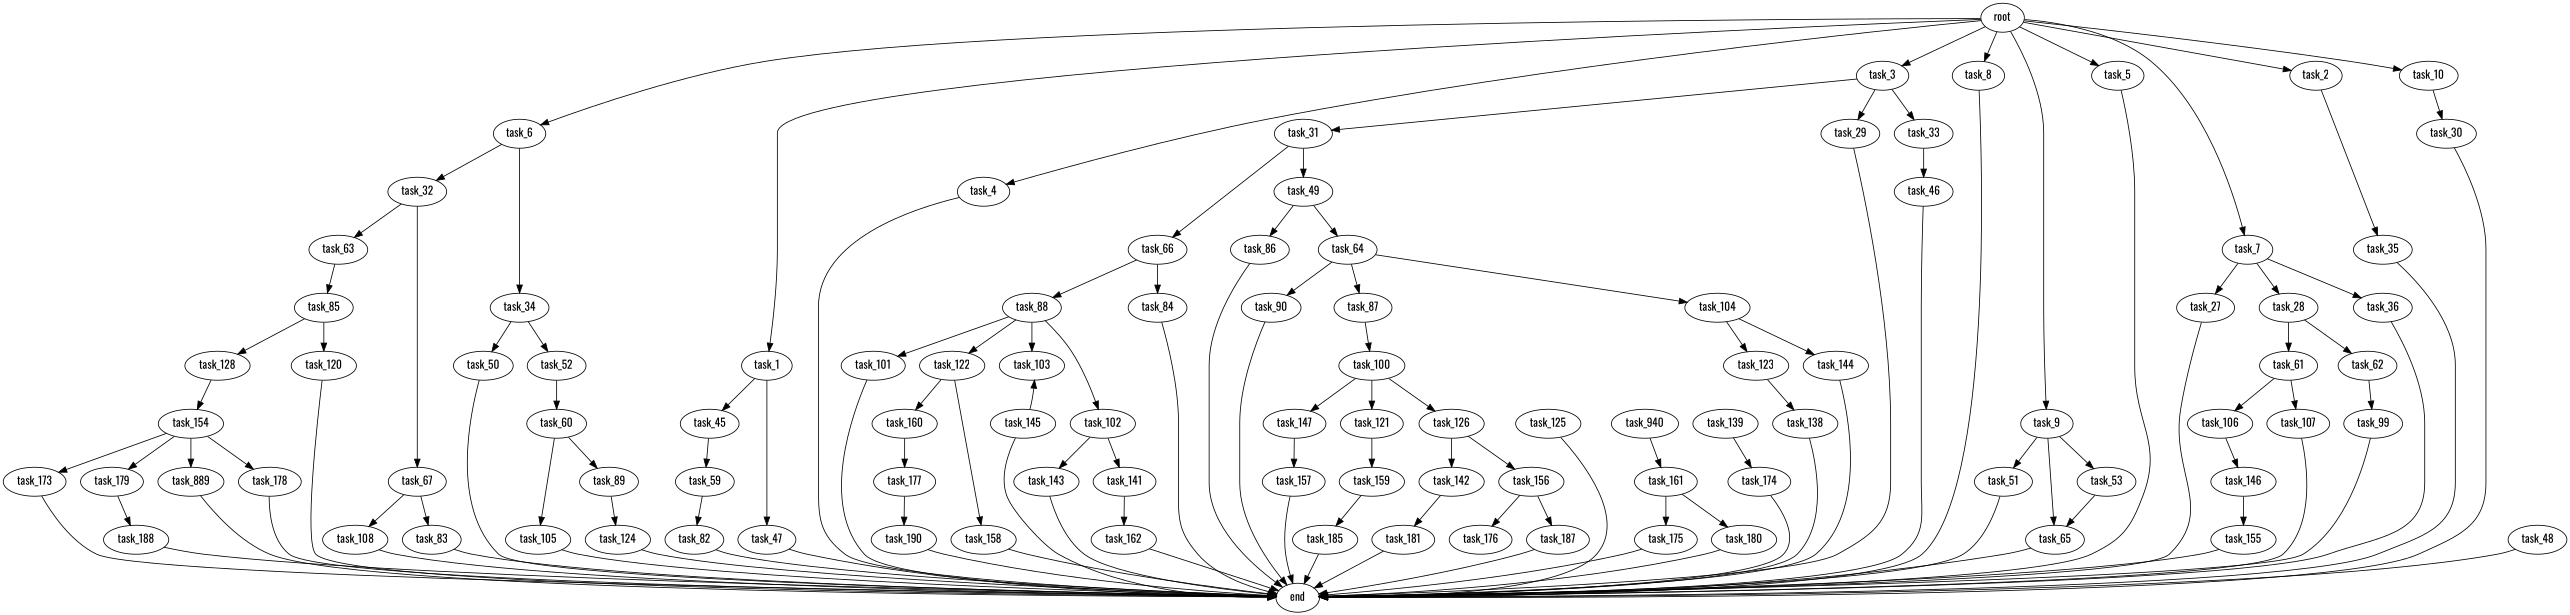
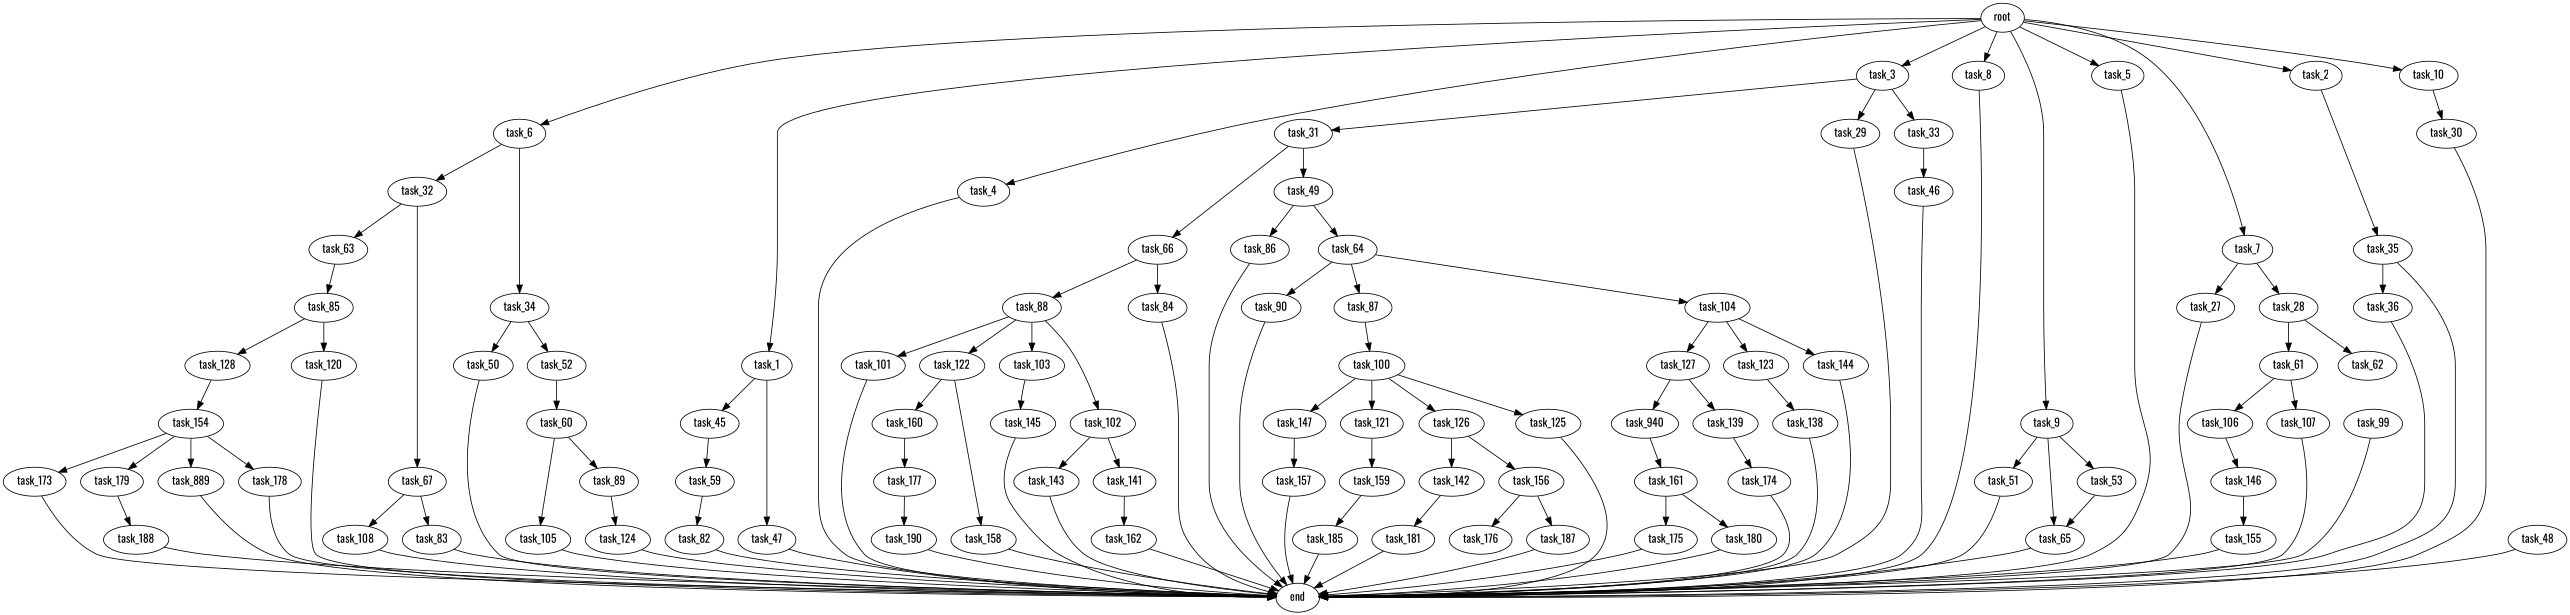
(2310, 277) -> (2383, 275)
none -> (1678, 366)
(2370, 391) -> none
none -> (1456, 394)
(1032, 399) -> (1023, 390)
